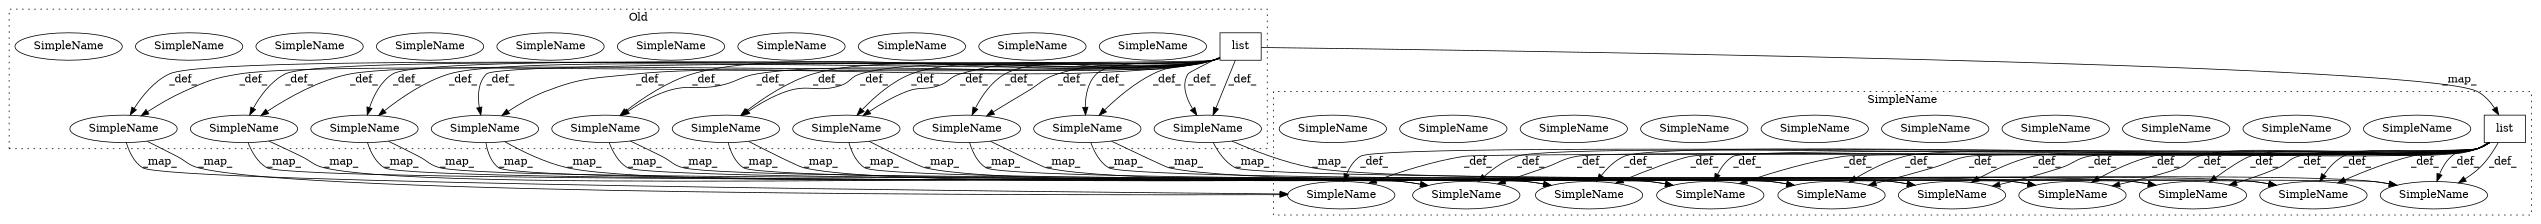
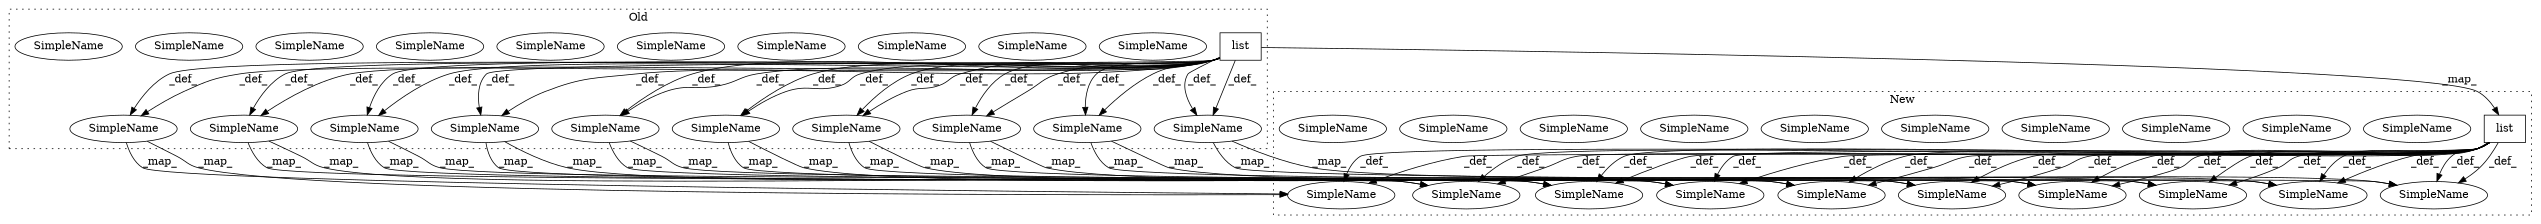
(1902, 100) -> (1902, 100)
